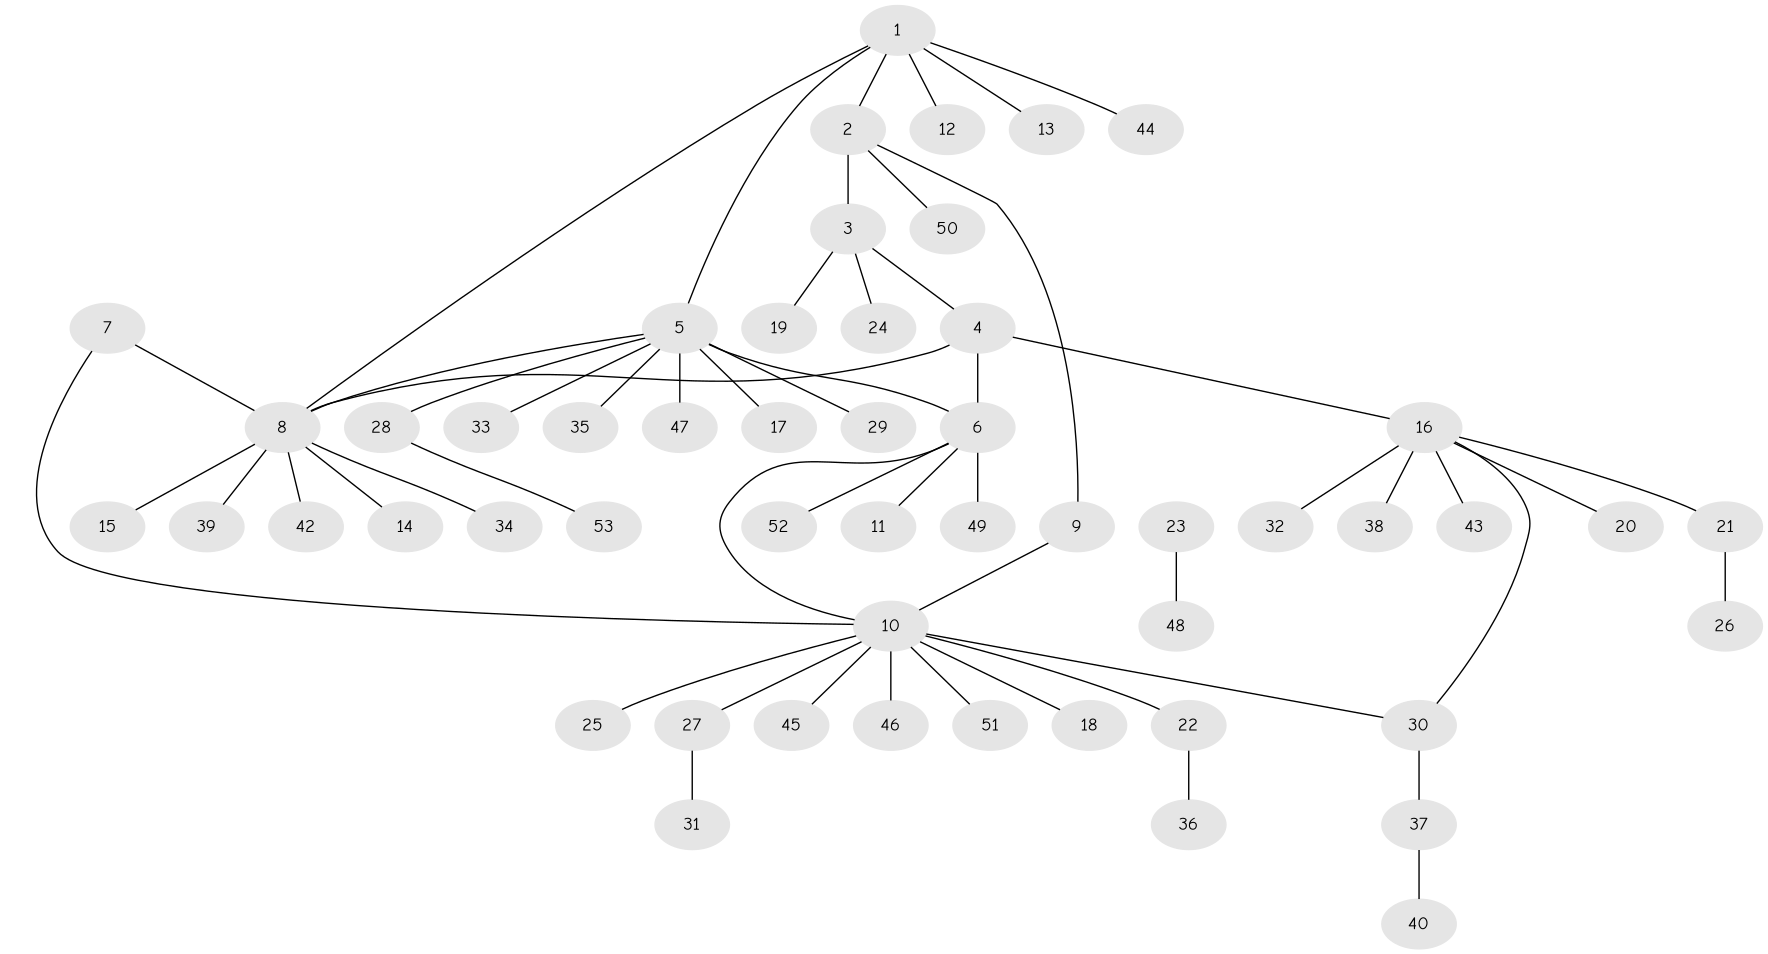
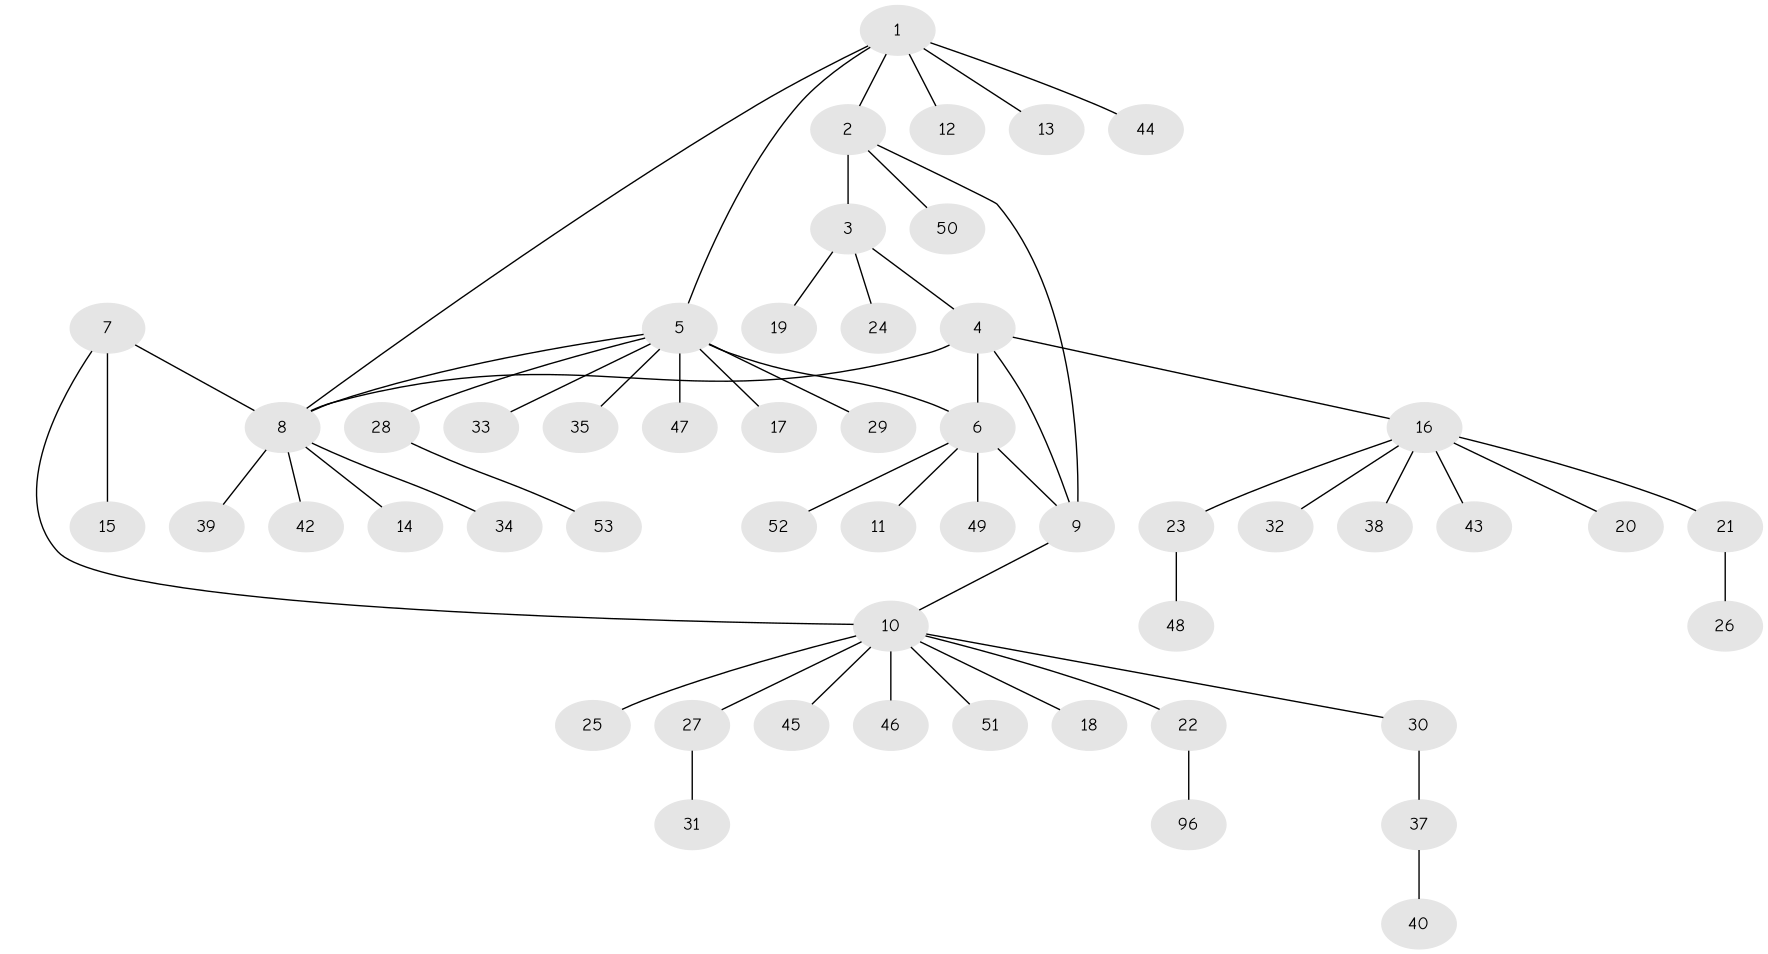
none -> (1038, 424)
(195, 477) -> (107, 428)
(742, 490) -> (1027, 477)
(1519, 567) -> (1298, 474)
(1189, 825) -> (1189, 825)
